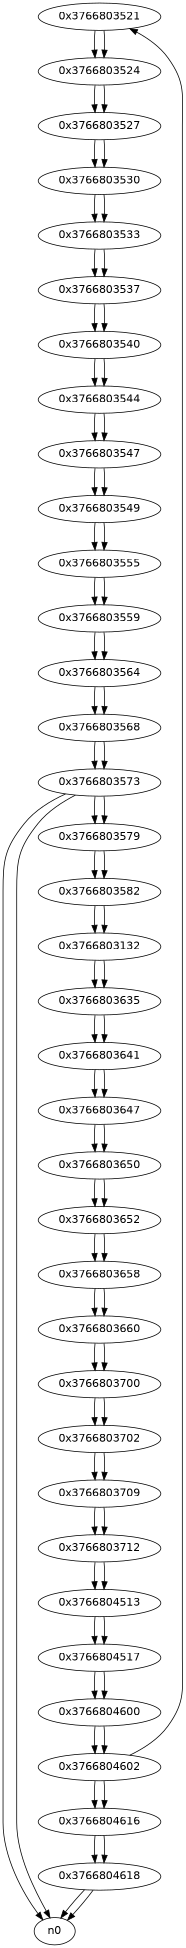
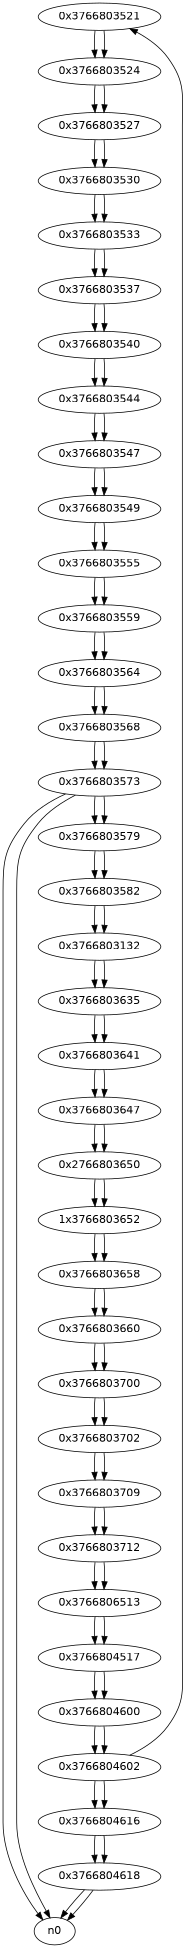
(100, 1165) -> (100, 1165)
(100, 1220) -> (100, 1220)
(100, 1603) -> (100, 1603)
